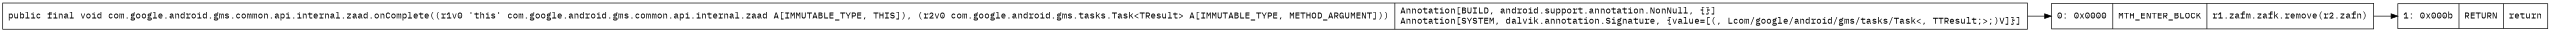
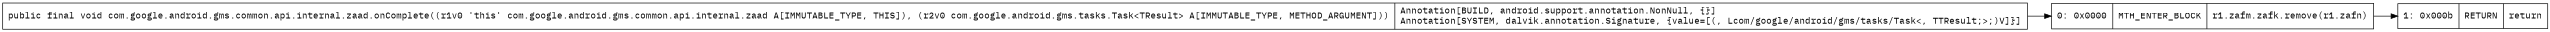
(2290, 16) -> (2290, 16)
